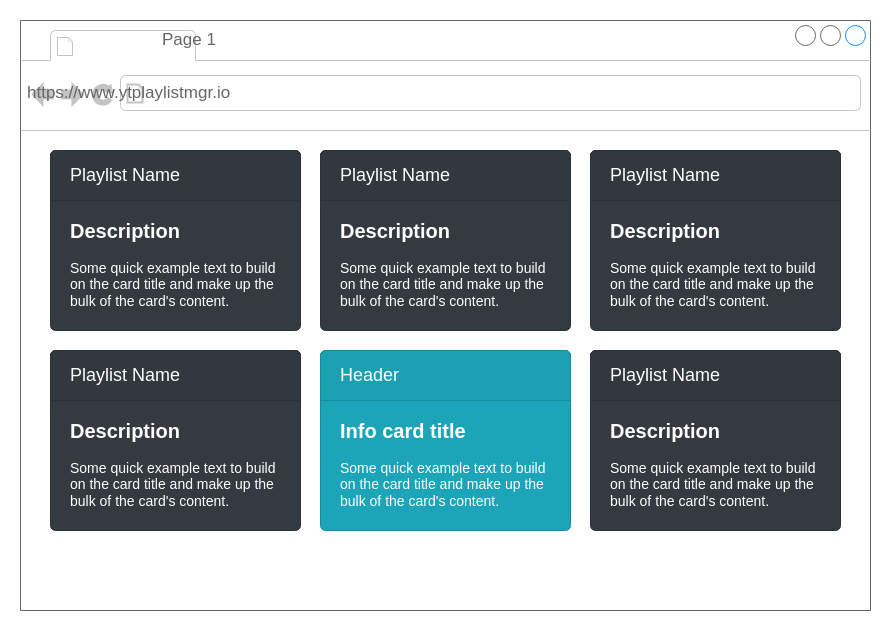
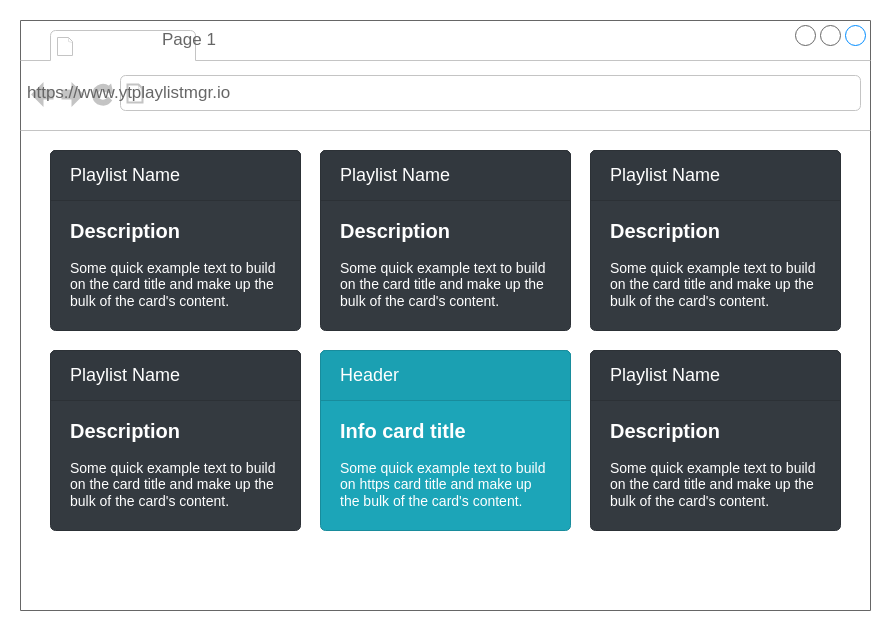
(447, 468) -> (447, 468)
